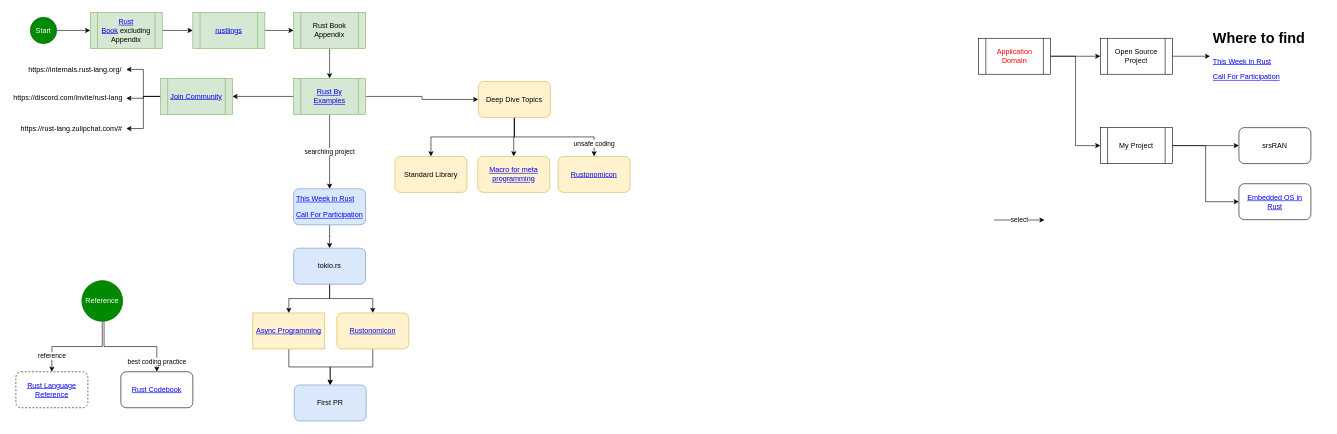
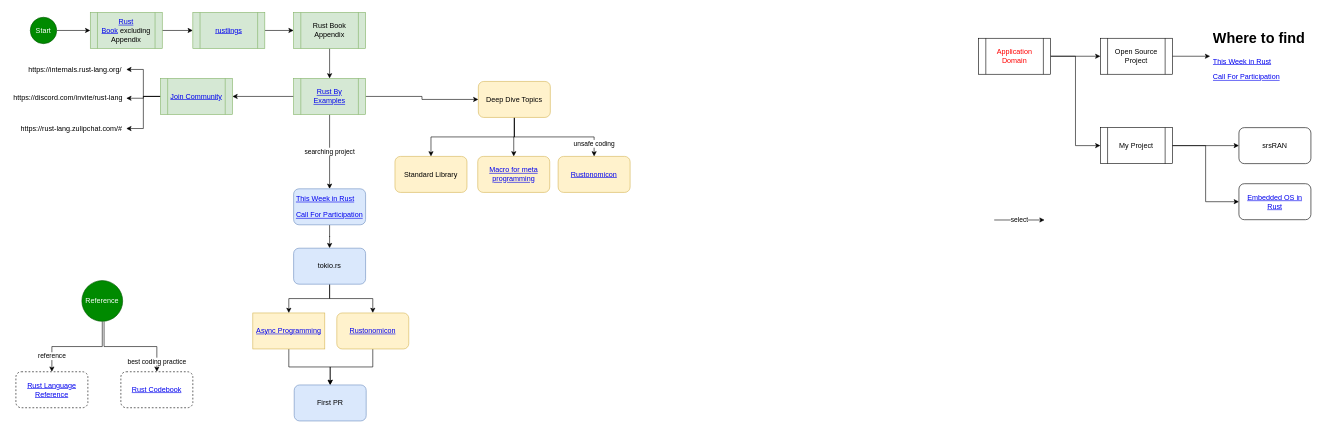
(157, 390) -> (157, 390)
